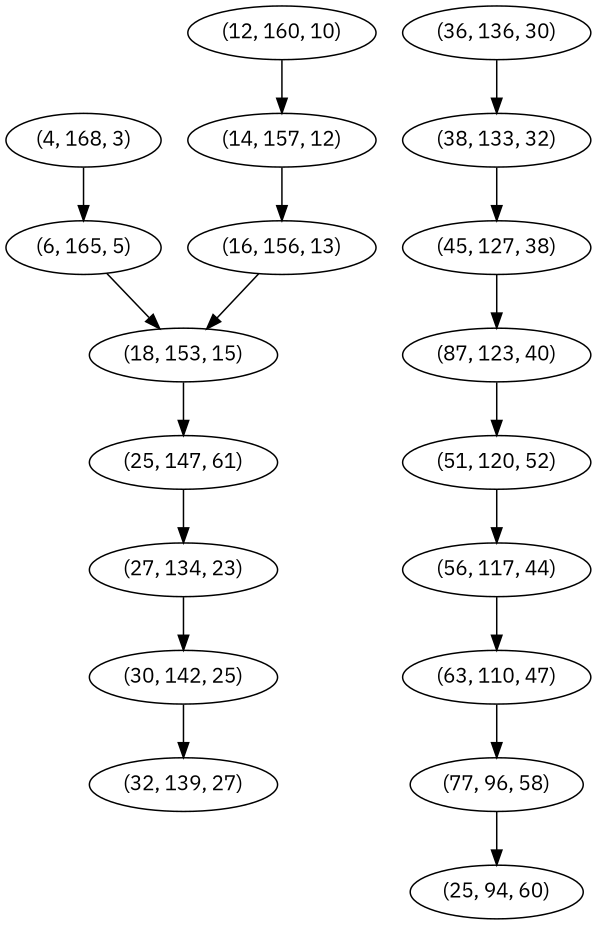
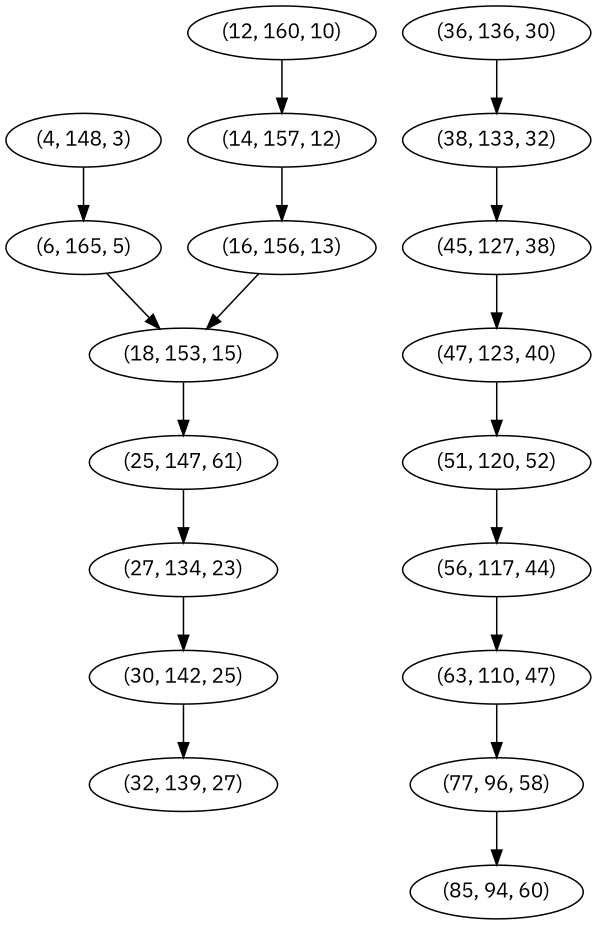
(84, 140) -> (84, 140)
(497, 355) -> (497, 355)
(497, 892) -> (497, 892)
